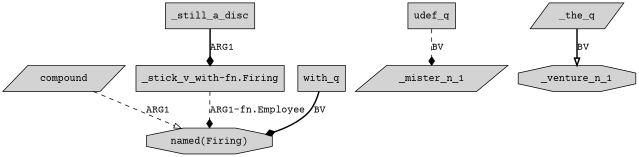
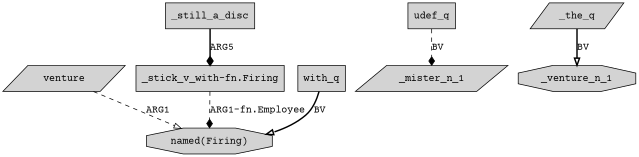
(222, 47) -> (222, 47)
(64, 78) -> (64, 78)
(303, 118) -> (303, 118)
